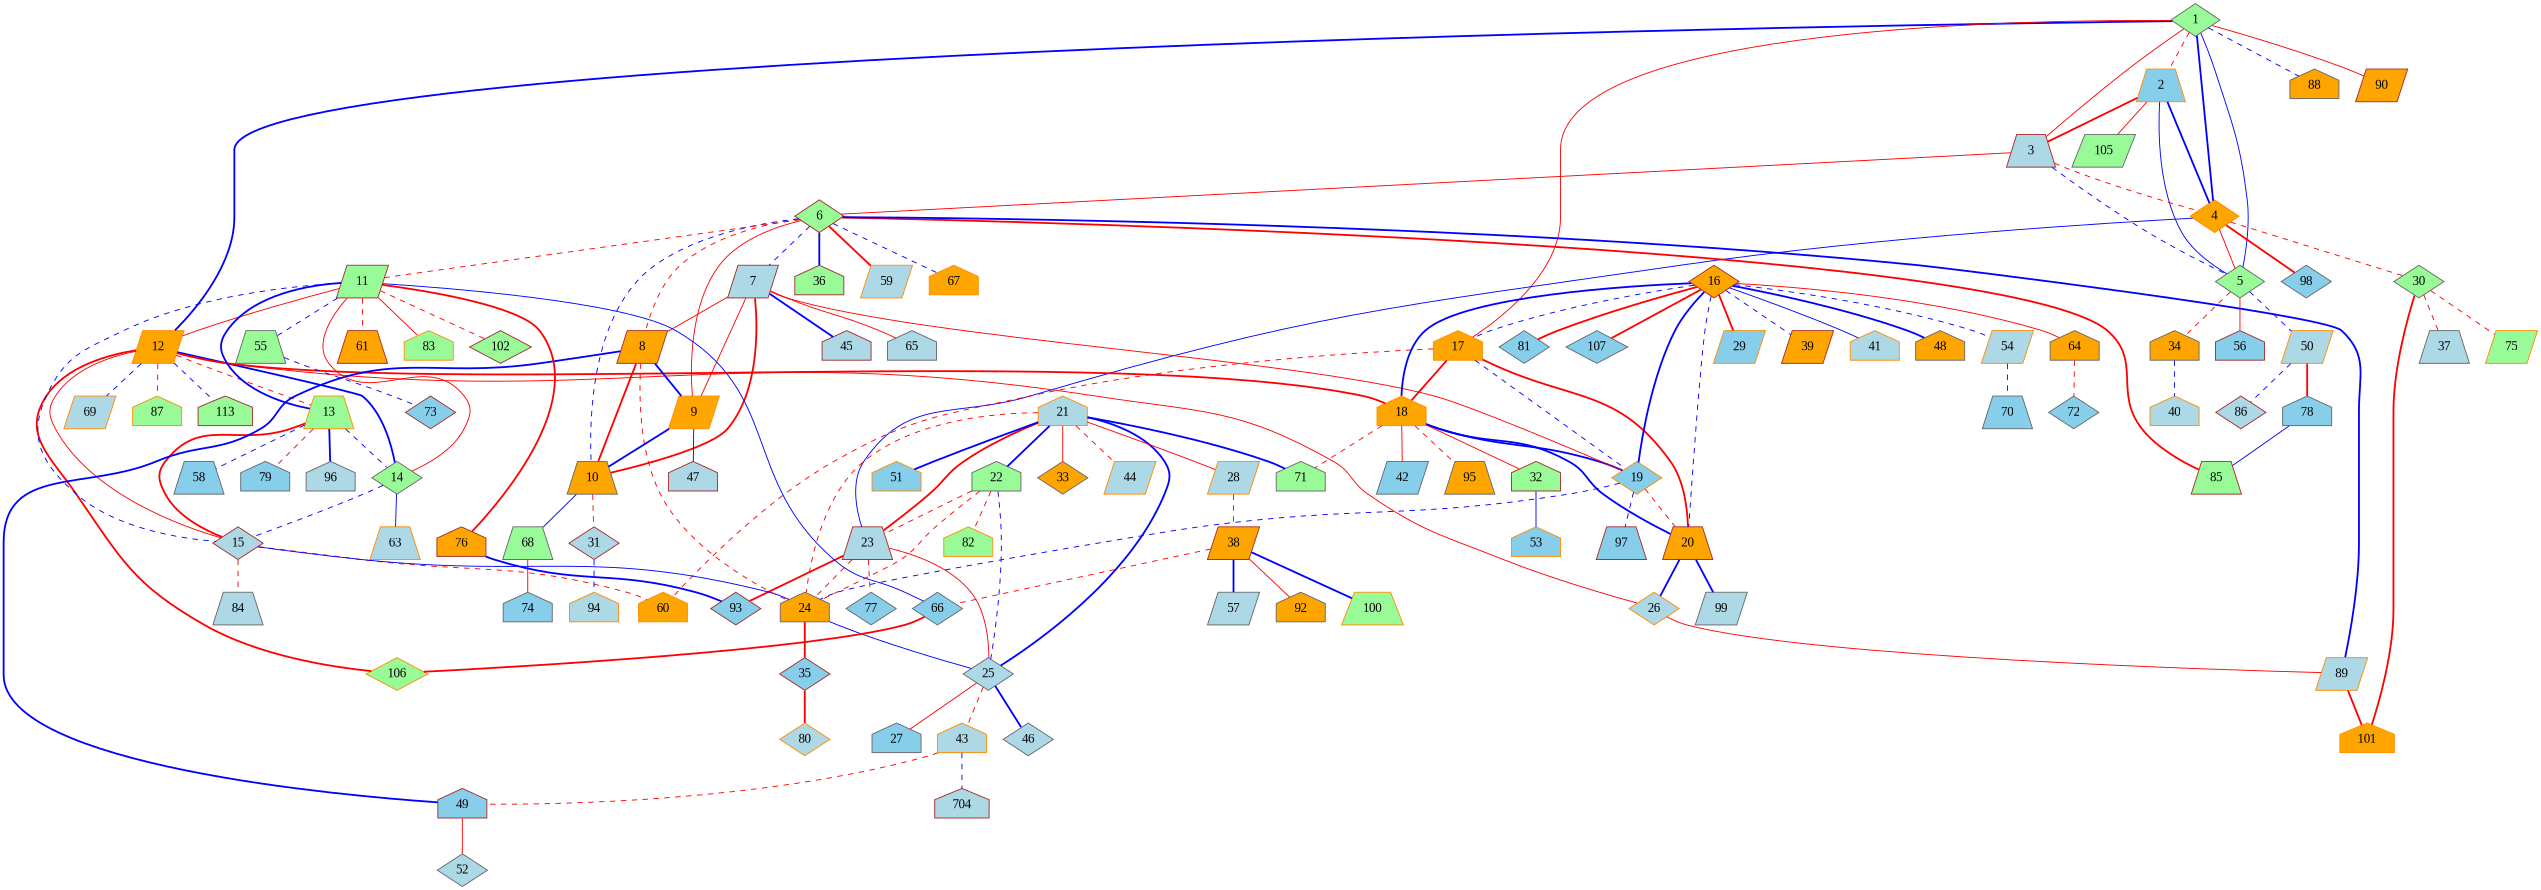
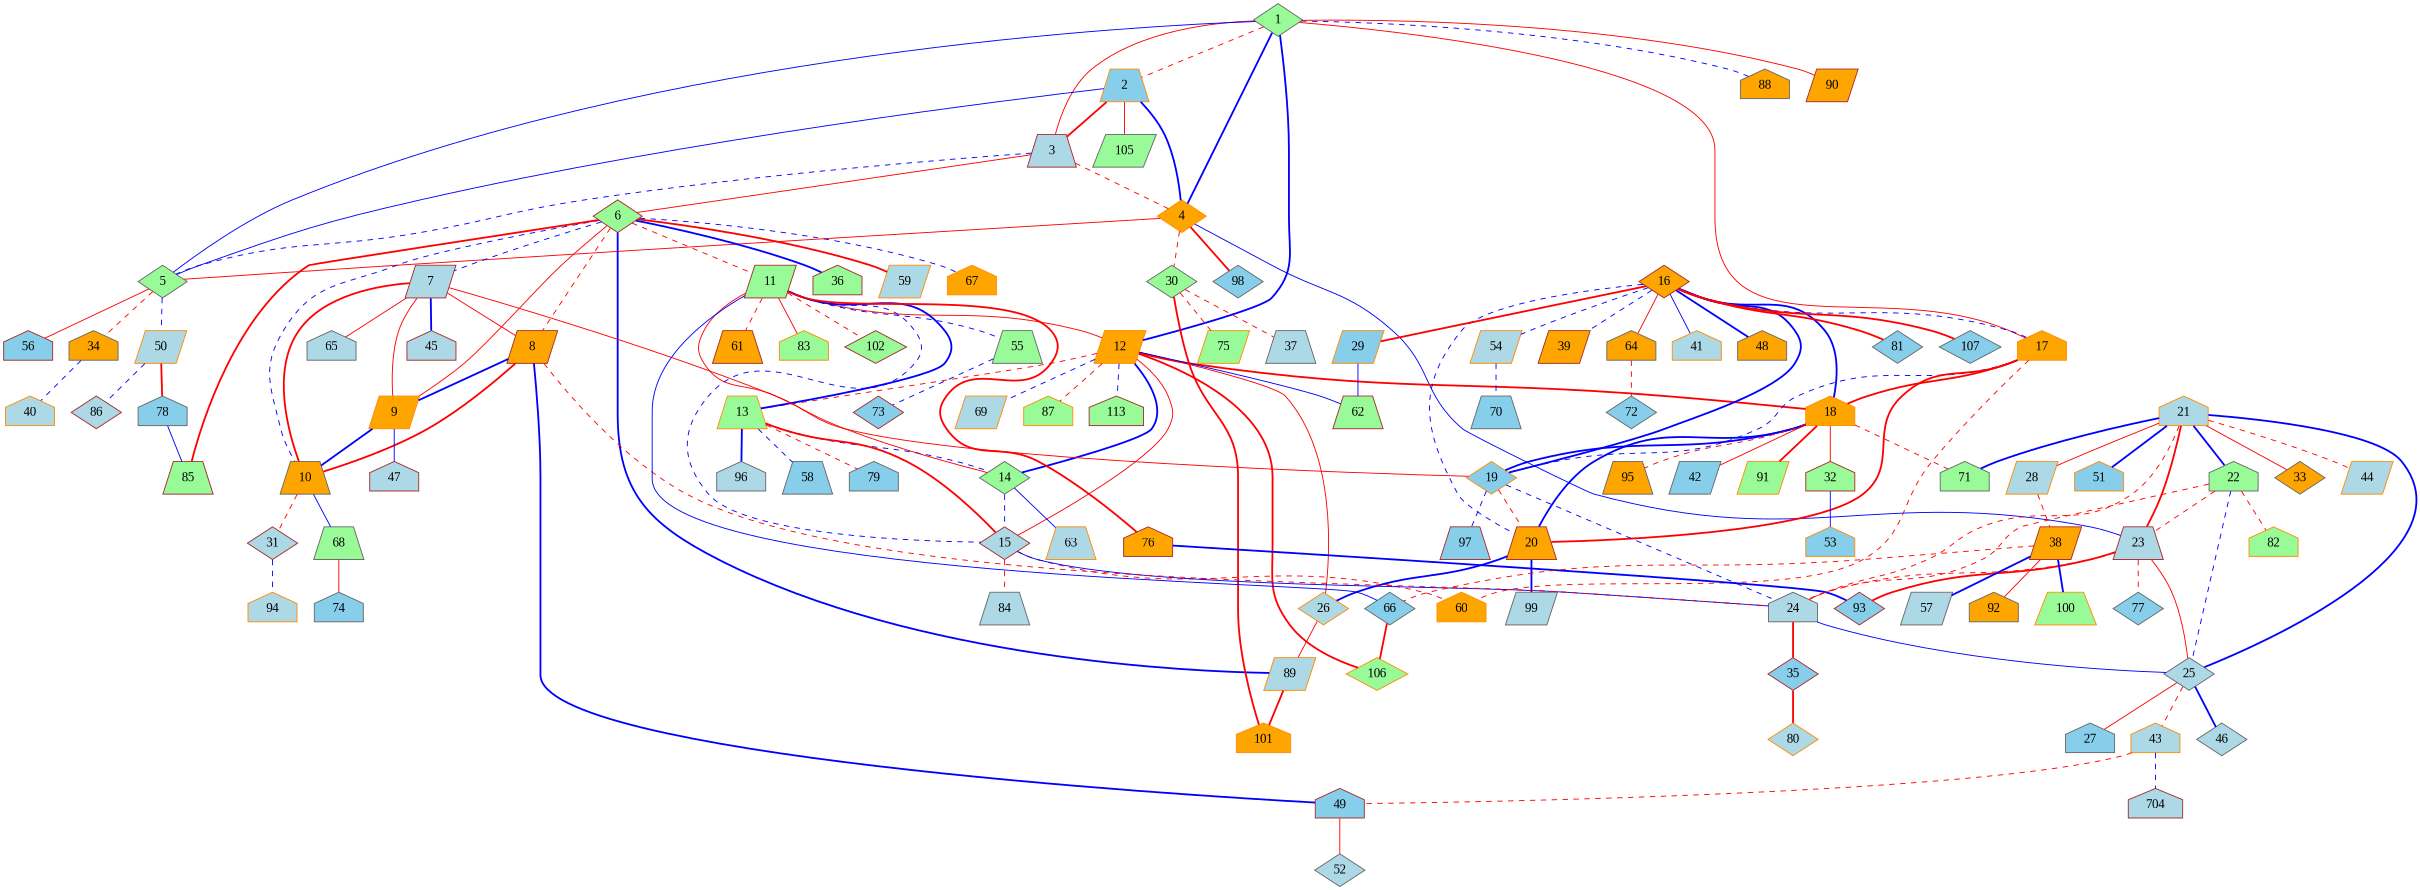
none -> (1358, 412)
none -> (1763, 478)
(805, 609) -> (1793, 609)
